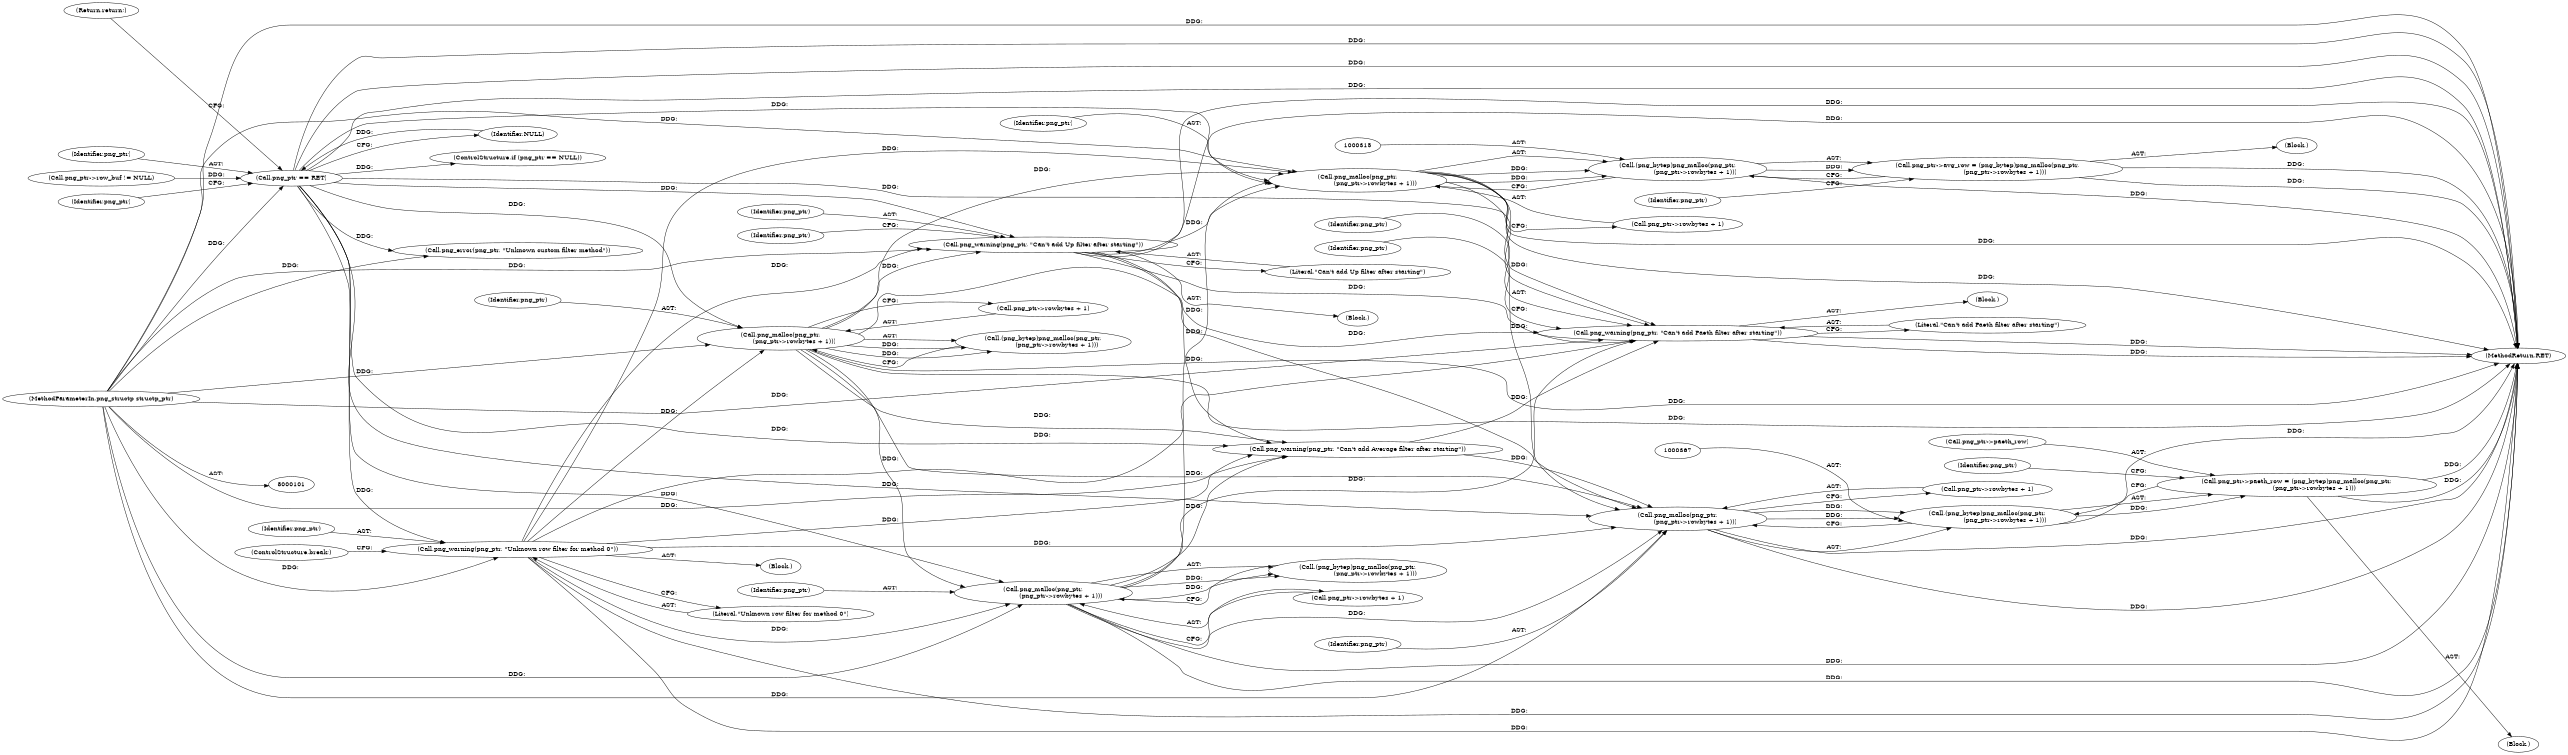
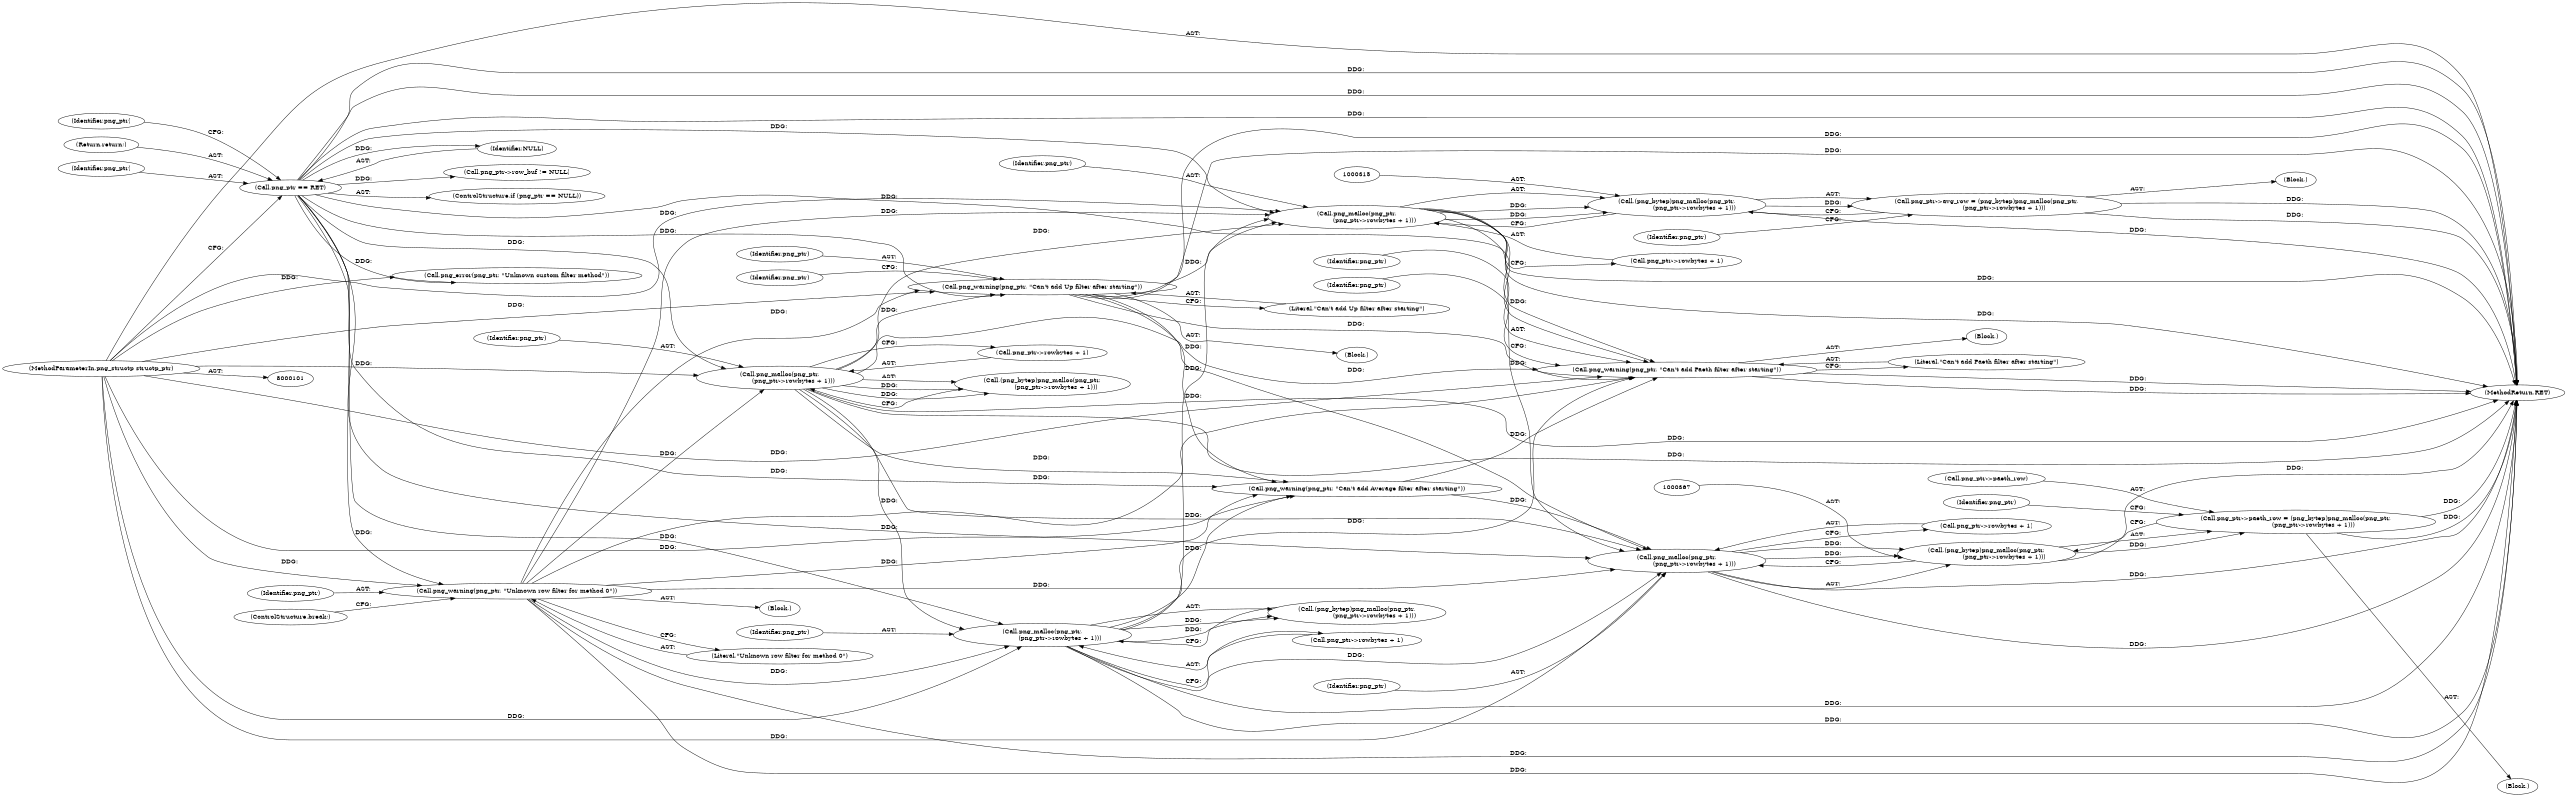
(1195, 22) -> (1194, 34)
(217, 106) -> (217, 156)
(366, 132) -> (365, 161)
(366, 145) -> (365, 149)
(366, 167) -> (365, 192)
(207, 178) -> (394, 181)
(217, 243) -> (217, 248)
